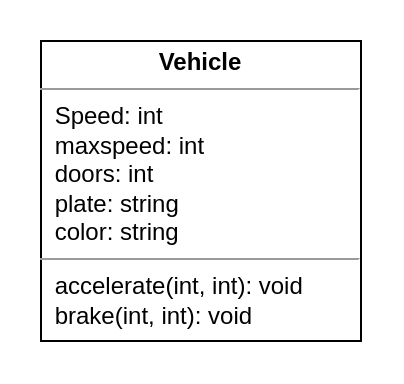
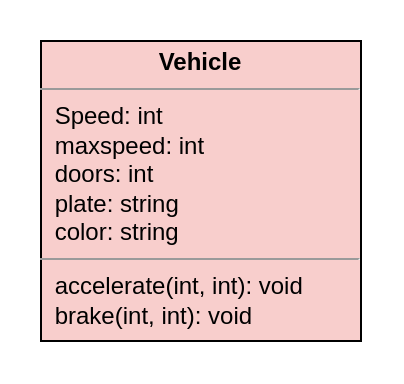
(201, 191) -> (201, 191)
